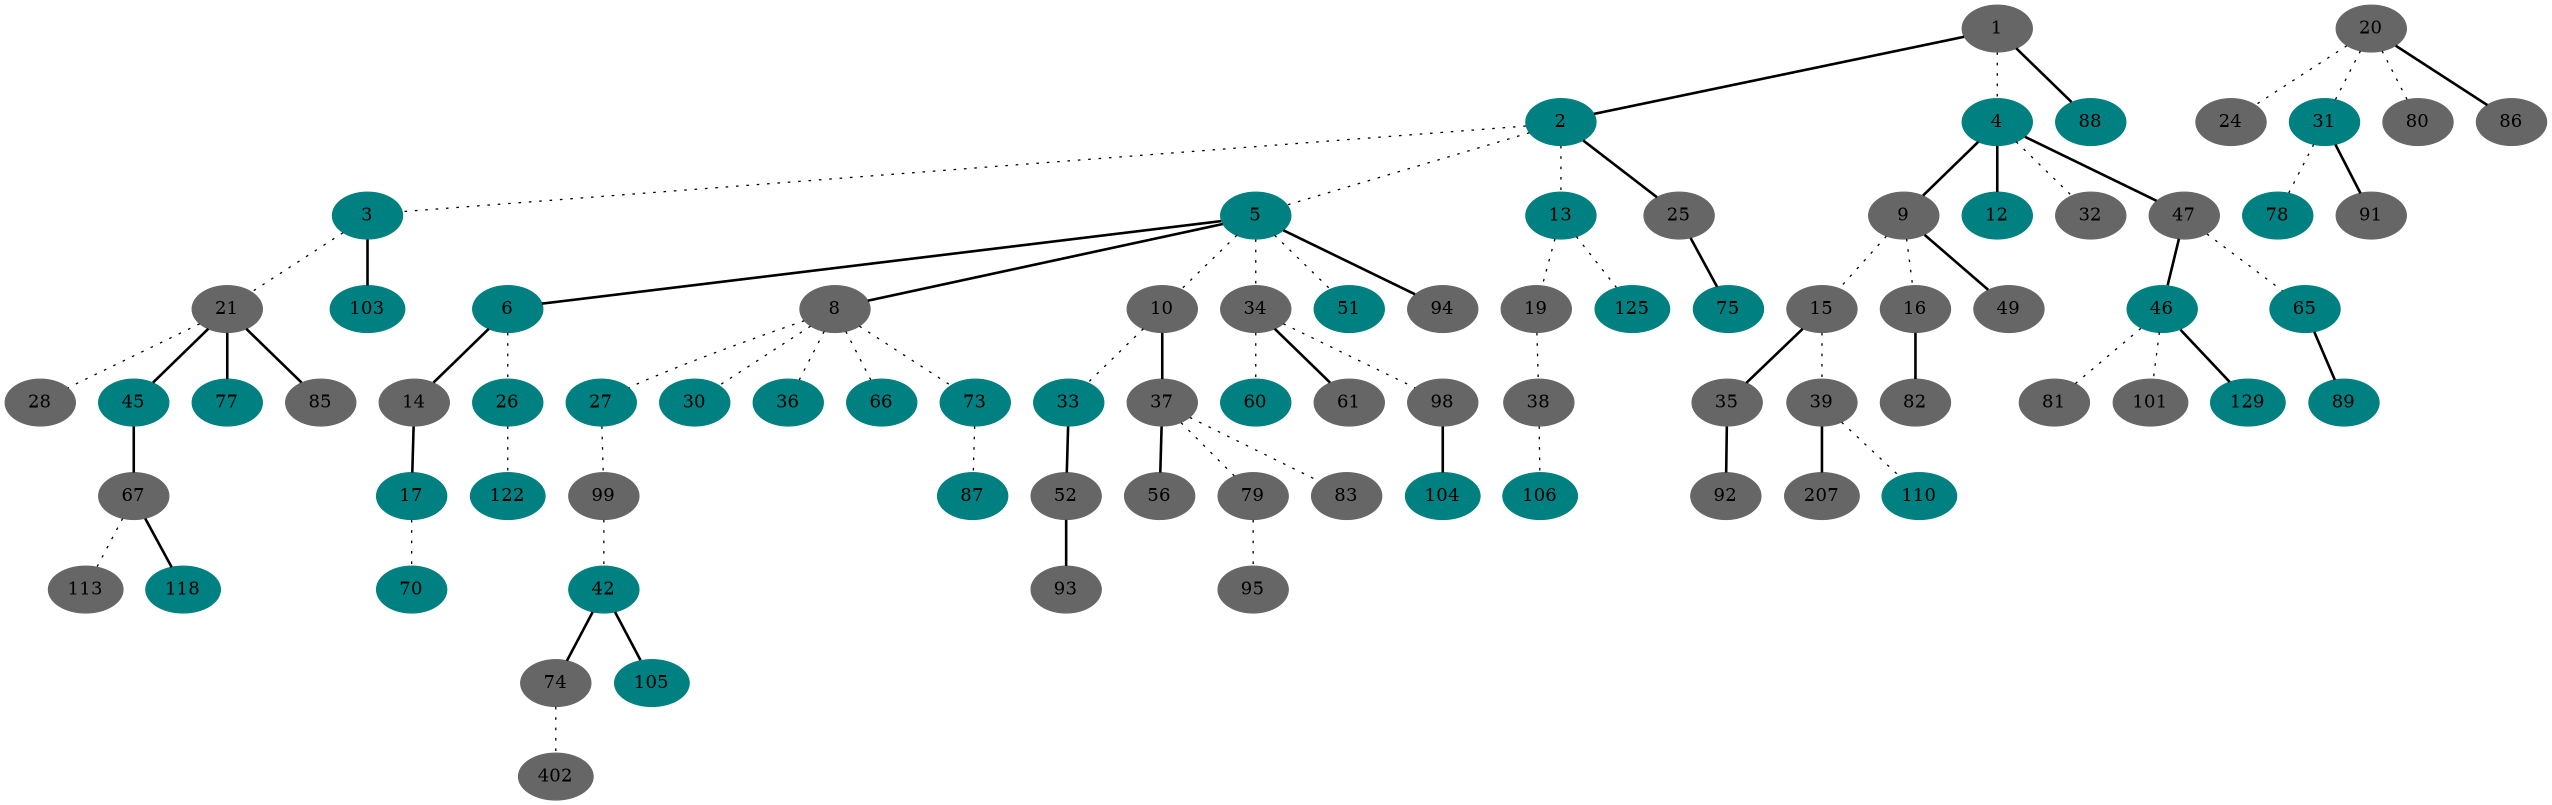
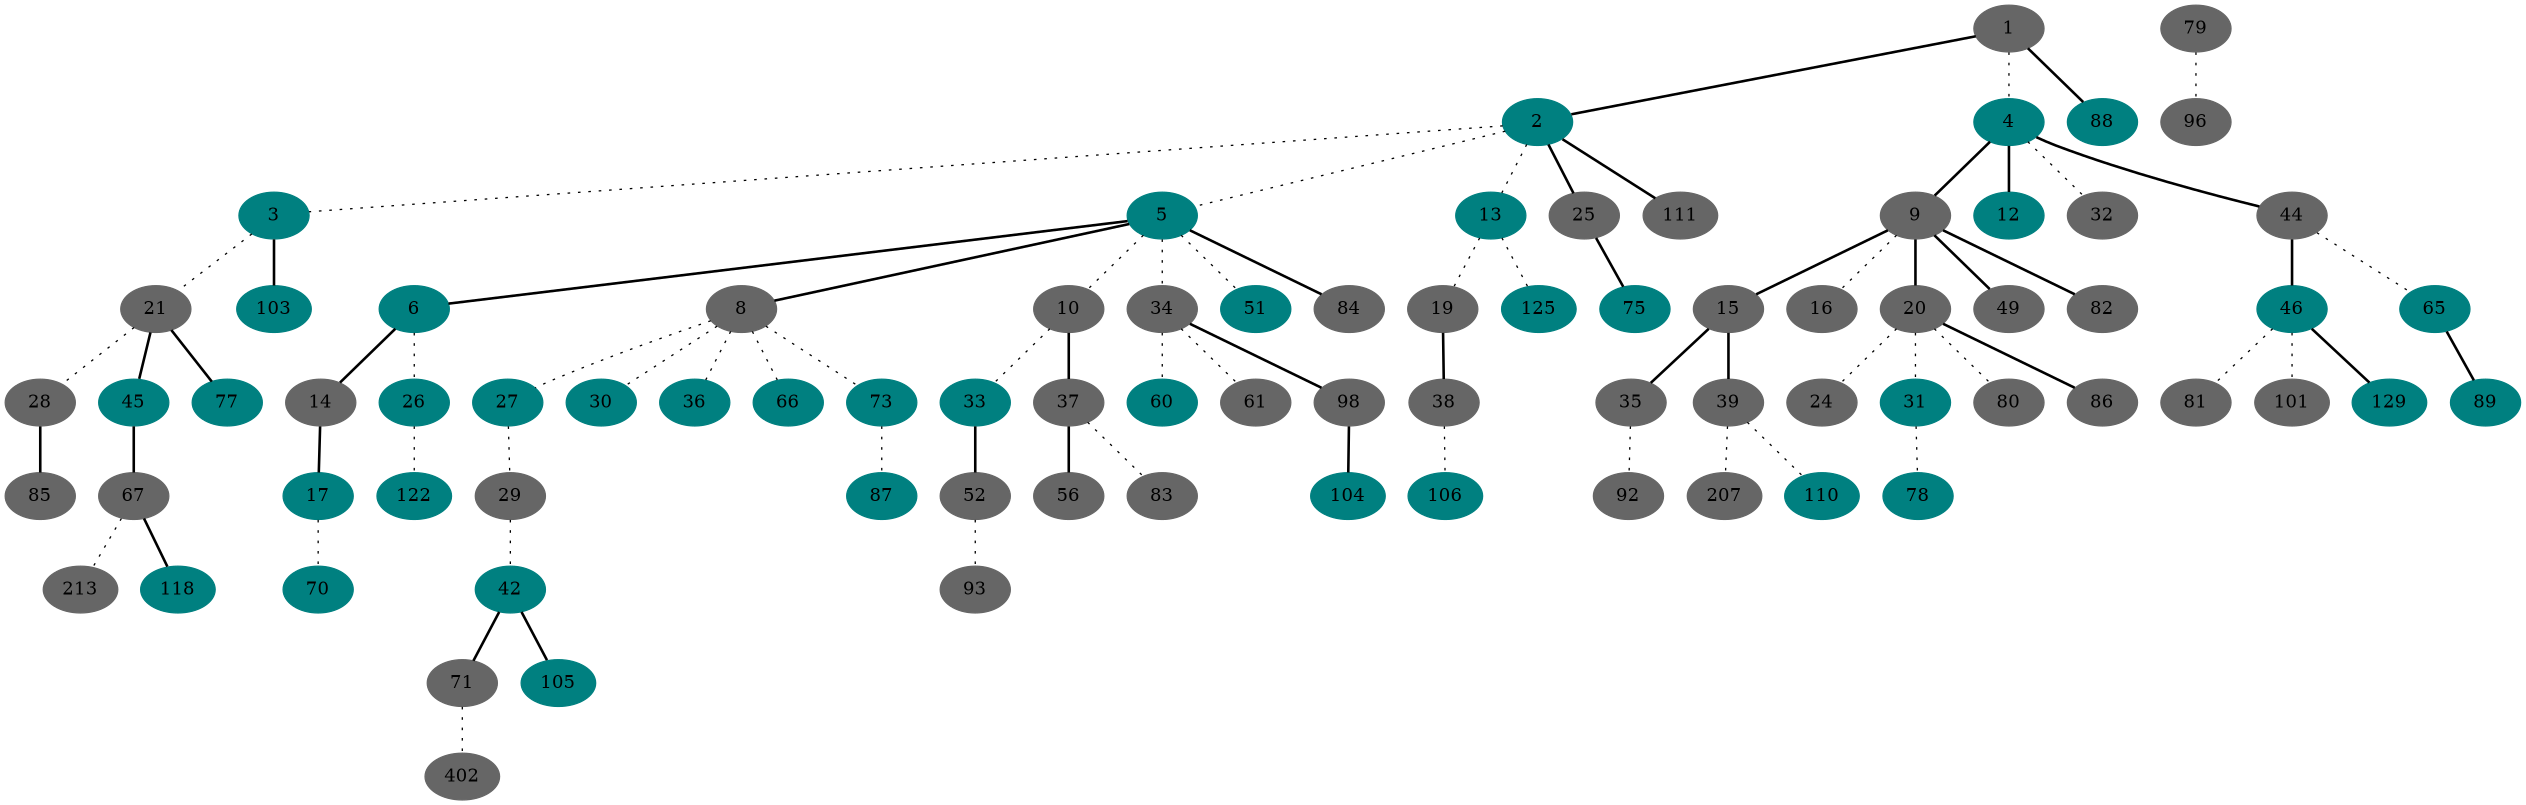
none -> (1680, 216)
(2184, 216) -> (2292, 216)
(2371, 216) -> none
(1863, 262) -> (1822, 262)
none -> (1915, 262)
(1443, 309) -> (1349, 309)
(274, 356) -> (40, 449)
(1302, 356) -> (1209, 356)
(1349, 356) -> (1256, 356)
(1538, 356) -> (1443, 356)
(1822, 356) -> (1728, 356)
(1915, 356) -> (2009, 262)
(1208, 449) -> none
(1727, 449) -> (1630, 449)
(1822, 449) -> (1727, 449)
(604, 496) -> (510, 496)
(1066, 543) -> (975, 543)
(86, 590) -> (81, 590)
(1253, 590) -> (2196, 122)
(556, 683) -> (462, 683)
